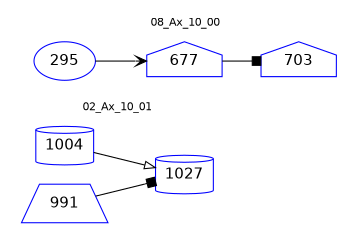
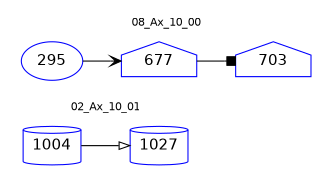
(65, 203) -> none
